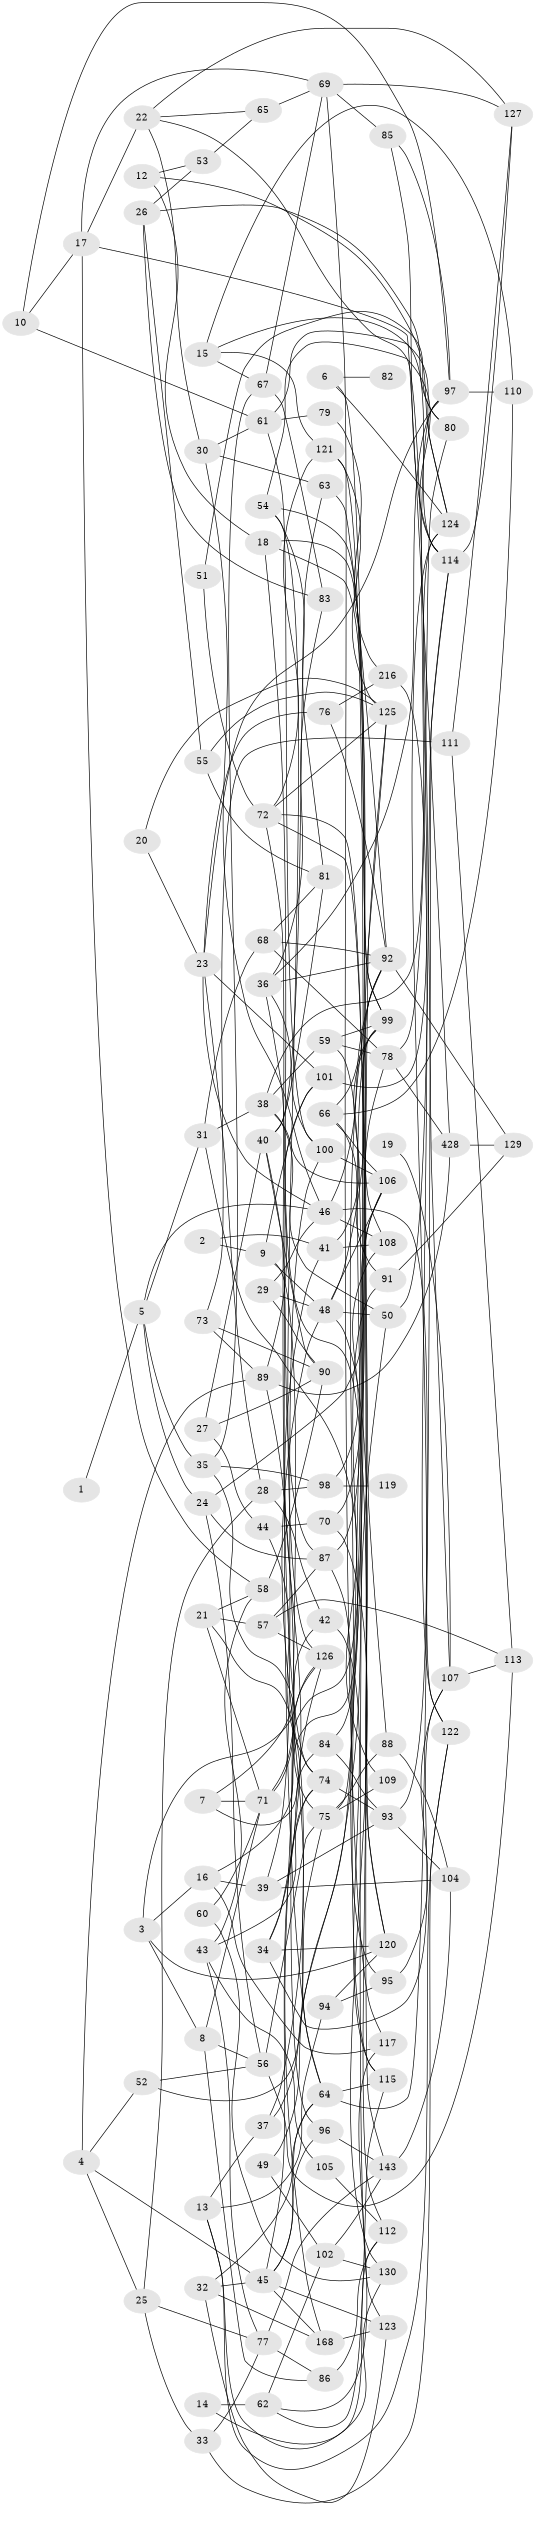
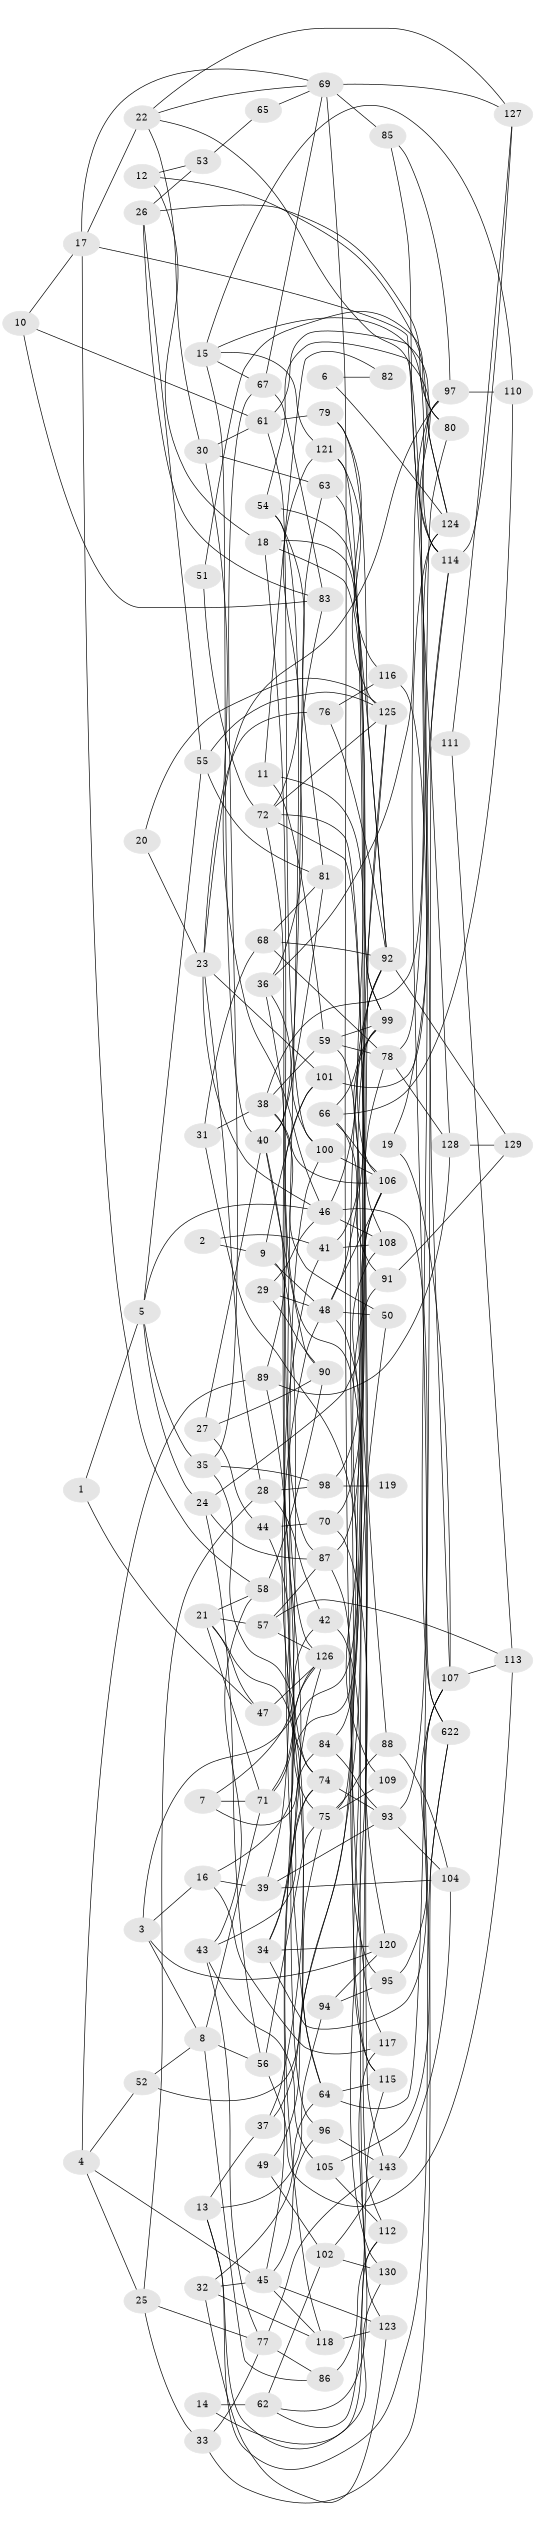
(263, 3) -> (93, 560)
(203, 114) -> (232, 94)
(388, 676) -> (388, 676)
none -> (263, 775)
none -> (228, 942)
(428, 942) -> (427, 855)
(326, 972) -> (366, 630)
(451, 1145) -> (451, 1145)
(366, 1159) -> none
(172, 1224) -> (172, 1037)
(203, 1322) -> none
none -> (263, 1714)
(451, 1733) -> (451, 1733)
(203, 1914) -> none
none -> (423, 2072)
(203, 2074) -> (172, 2061)
(292, 2187) -> none
(325, 2343) -> (325, 2343)
